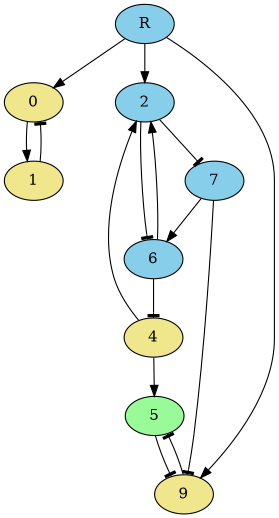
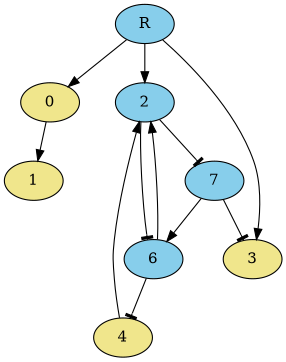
(41, 144) -> none
(155, 416) -> none
(184, 494) -> (253, 259)
